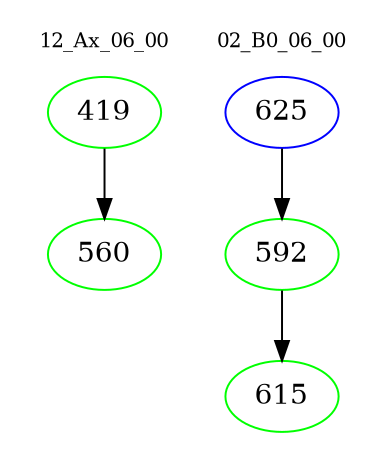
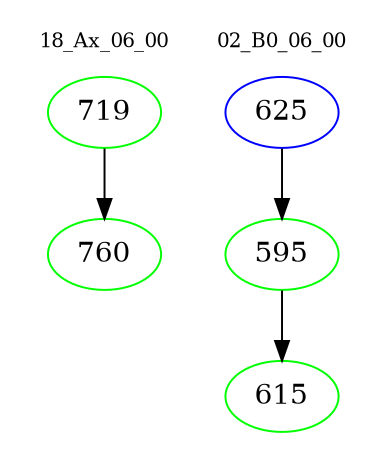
(105, 42) -> (105, 42)
(105, 112) -> (105, 112)
(105, 254) -> (105, 254)
(282, 254) -> (282, 254)
